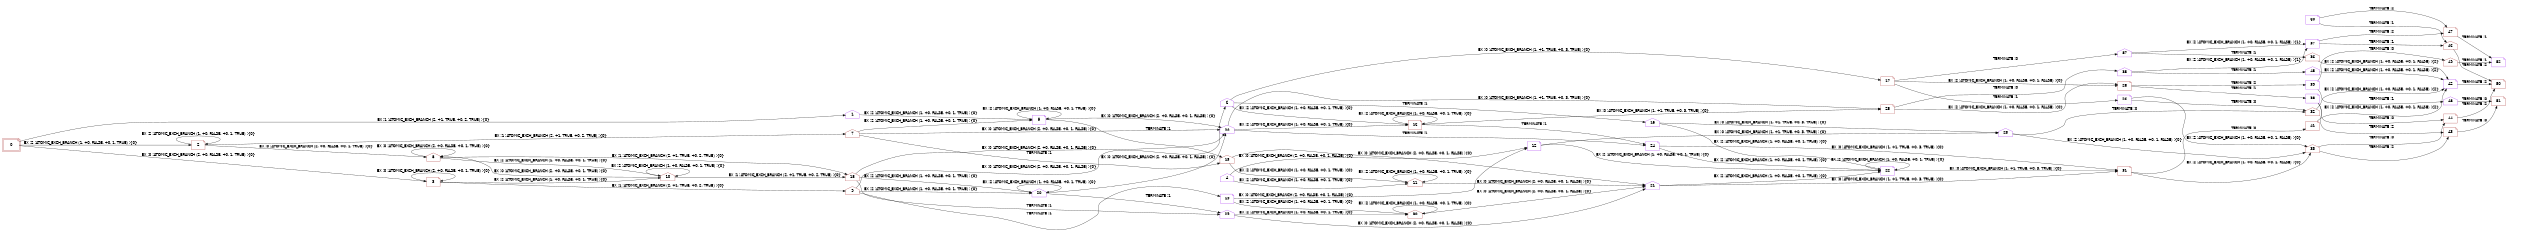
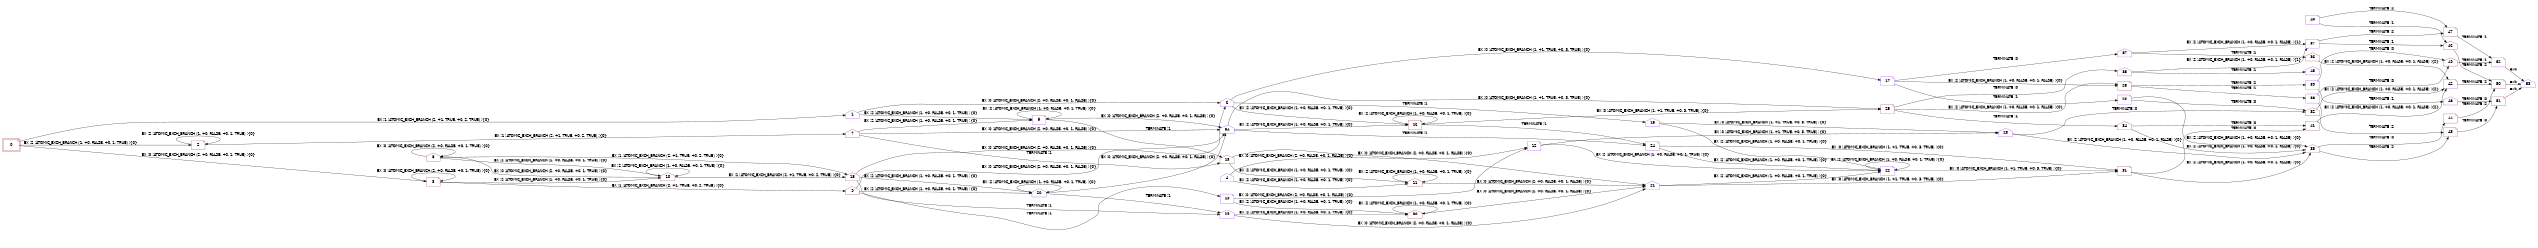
(2313, 20) -> (2313, 20)
(2381, 73) -> none
(1888, 81) -> (1888, 81)
none -> (2528, 84)
none -> (1037, 103)
(2373, 124) -> (2385, 86)
none -> (2125, 126)
(1227, 130) -> (1227, 130)
(314, 151) -> none
